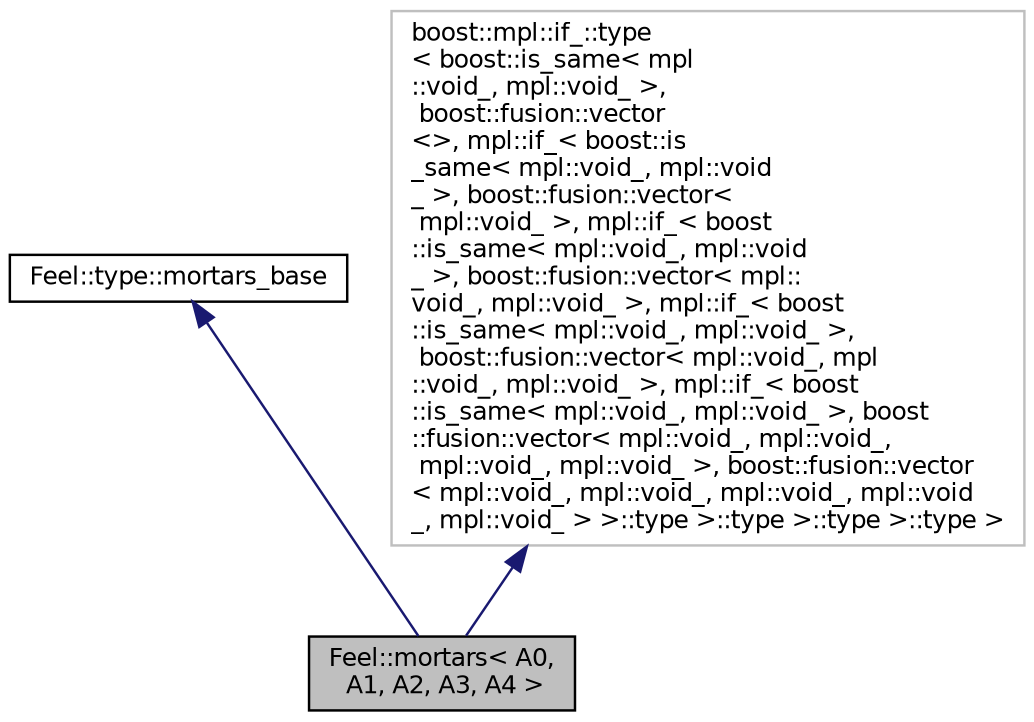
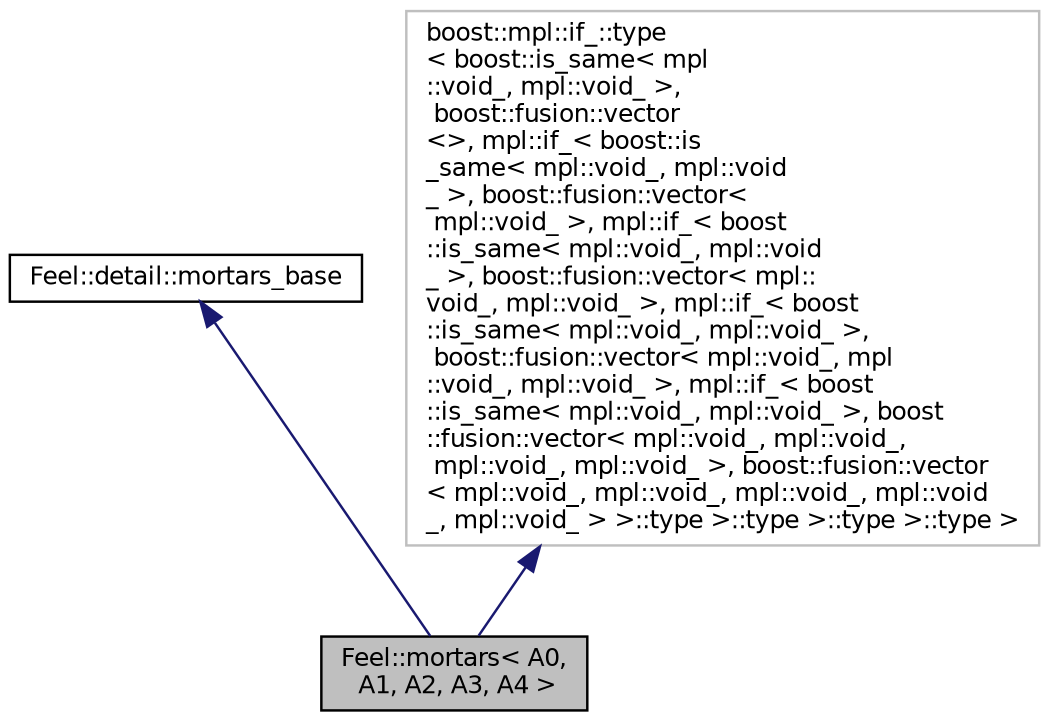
(179, 278) -> (186, 278)
